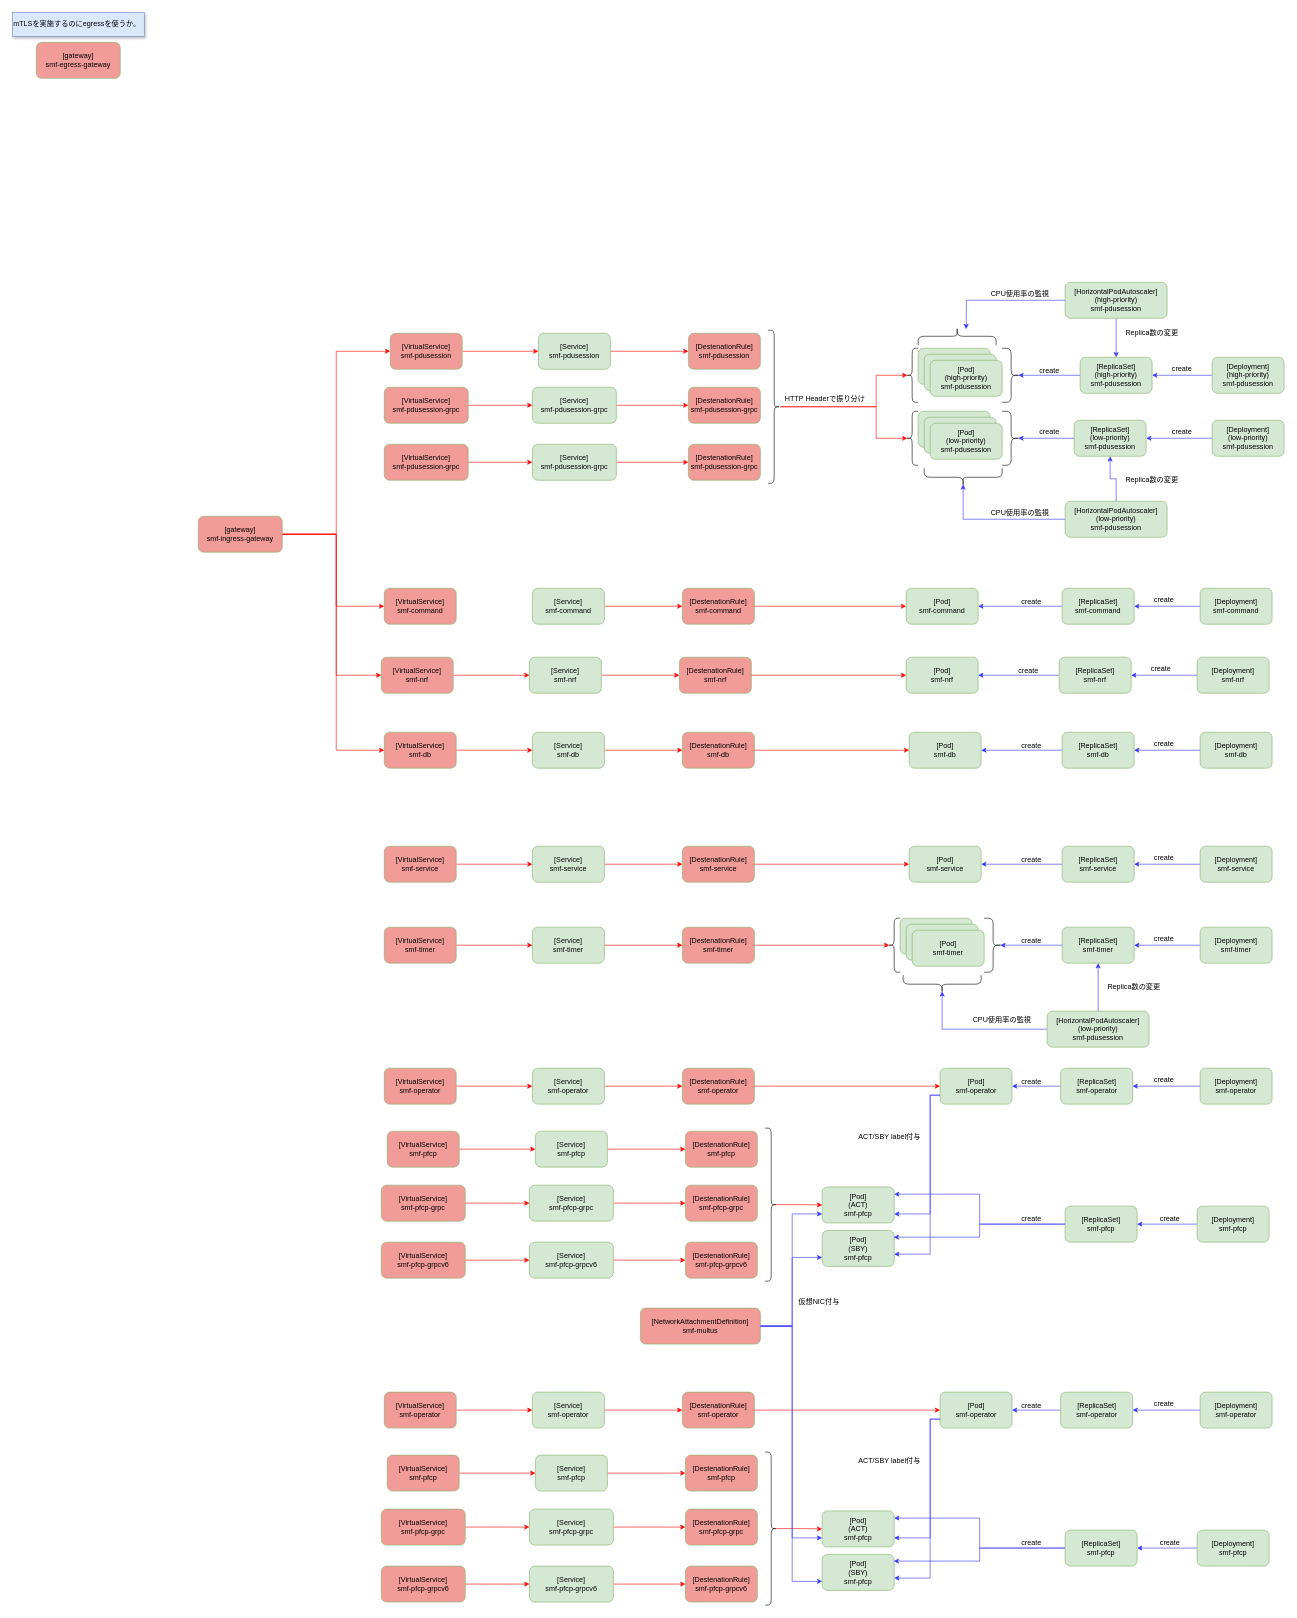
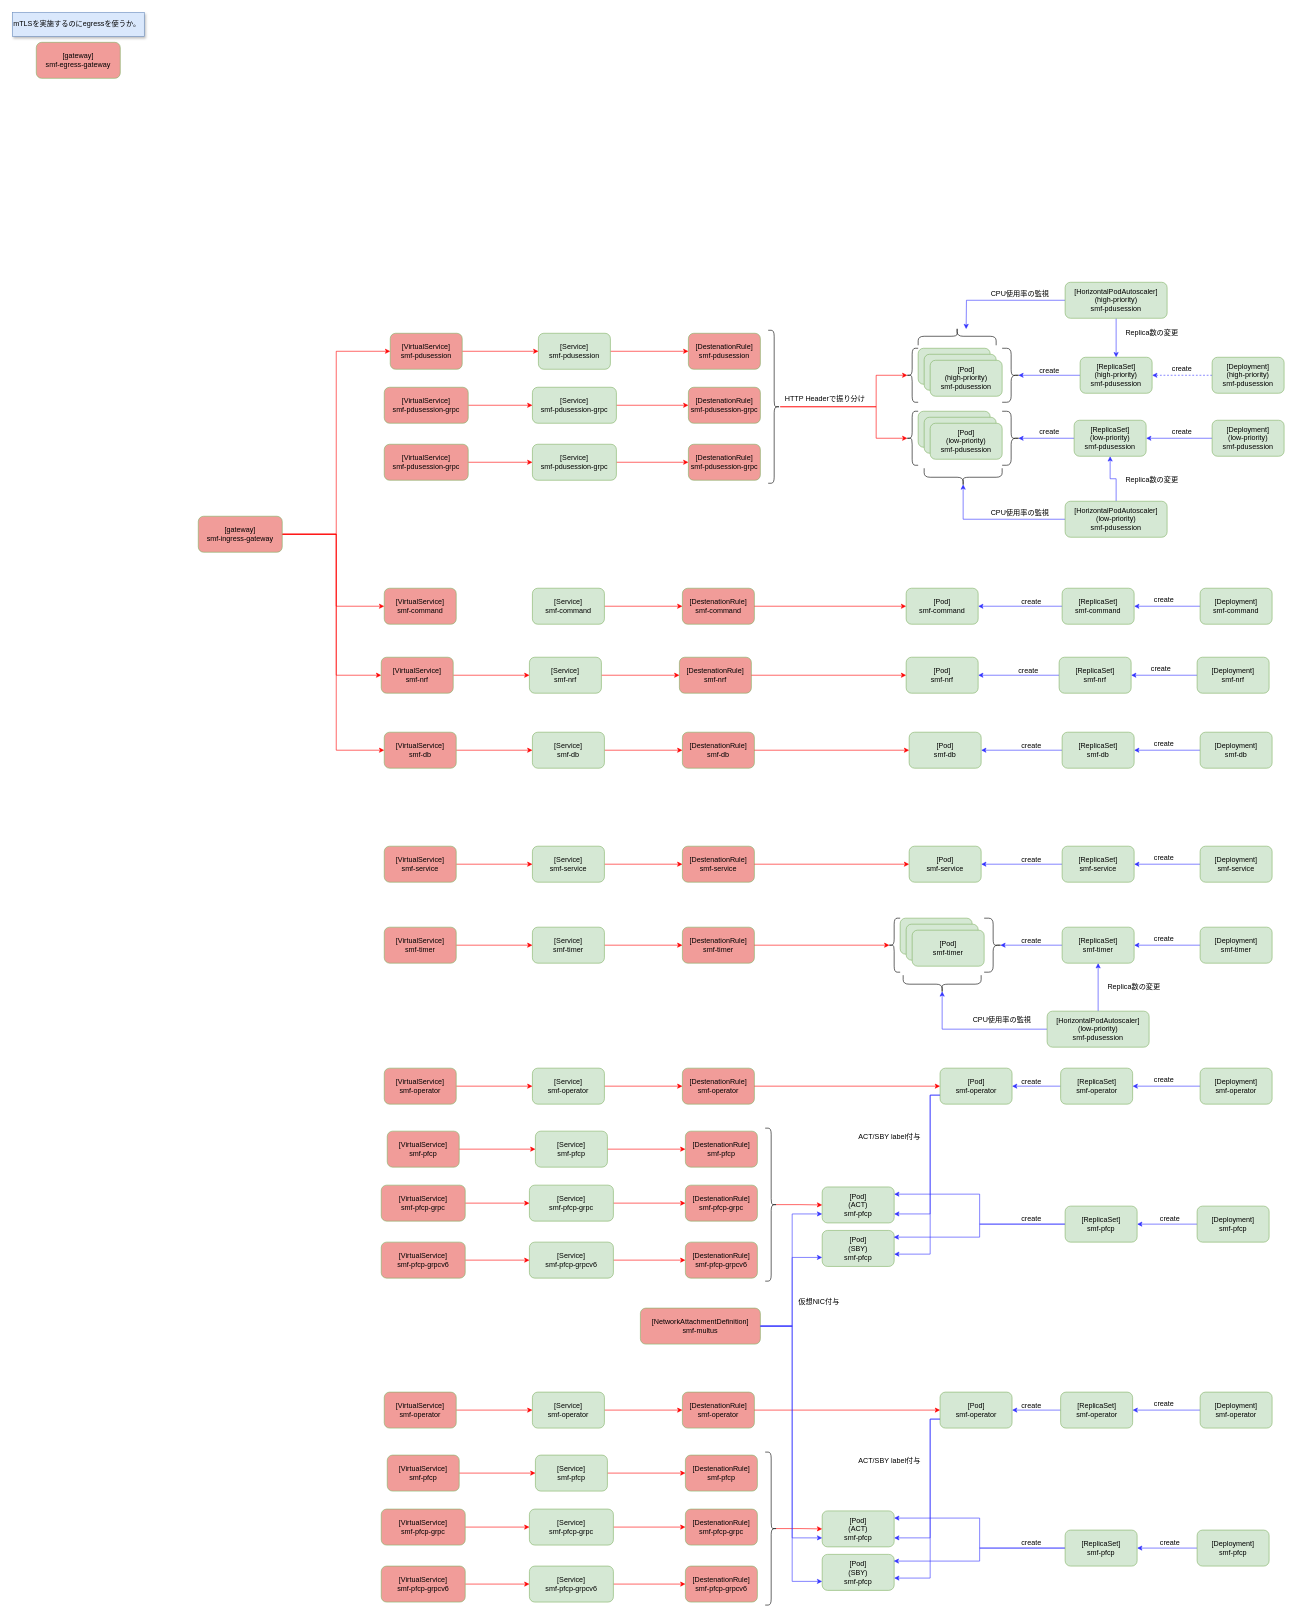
(1184, 375) -> (1184, 375)
